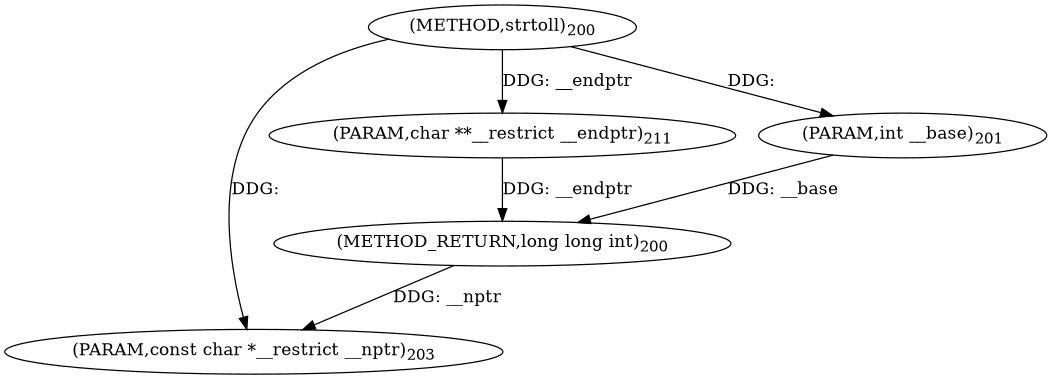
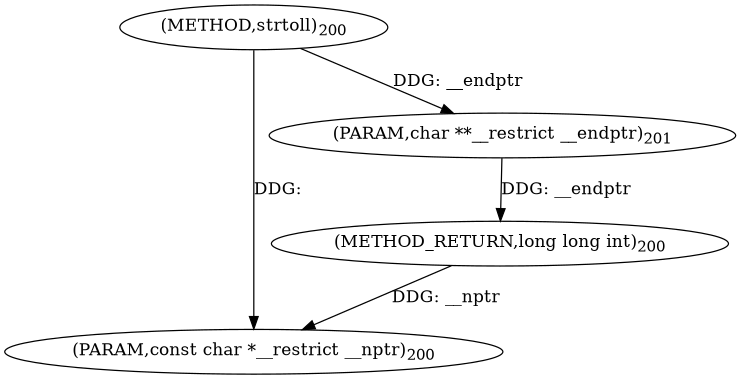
(658, 134) -> (658, 134)
(903, 135) -> none
(421, 350) -> (421, 350)
